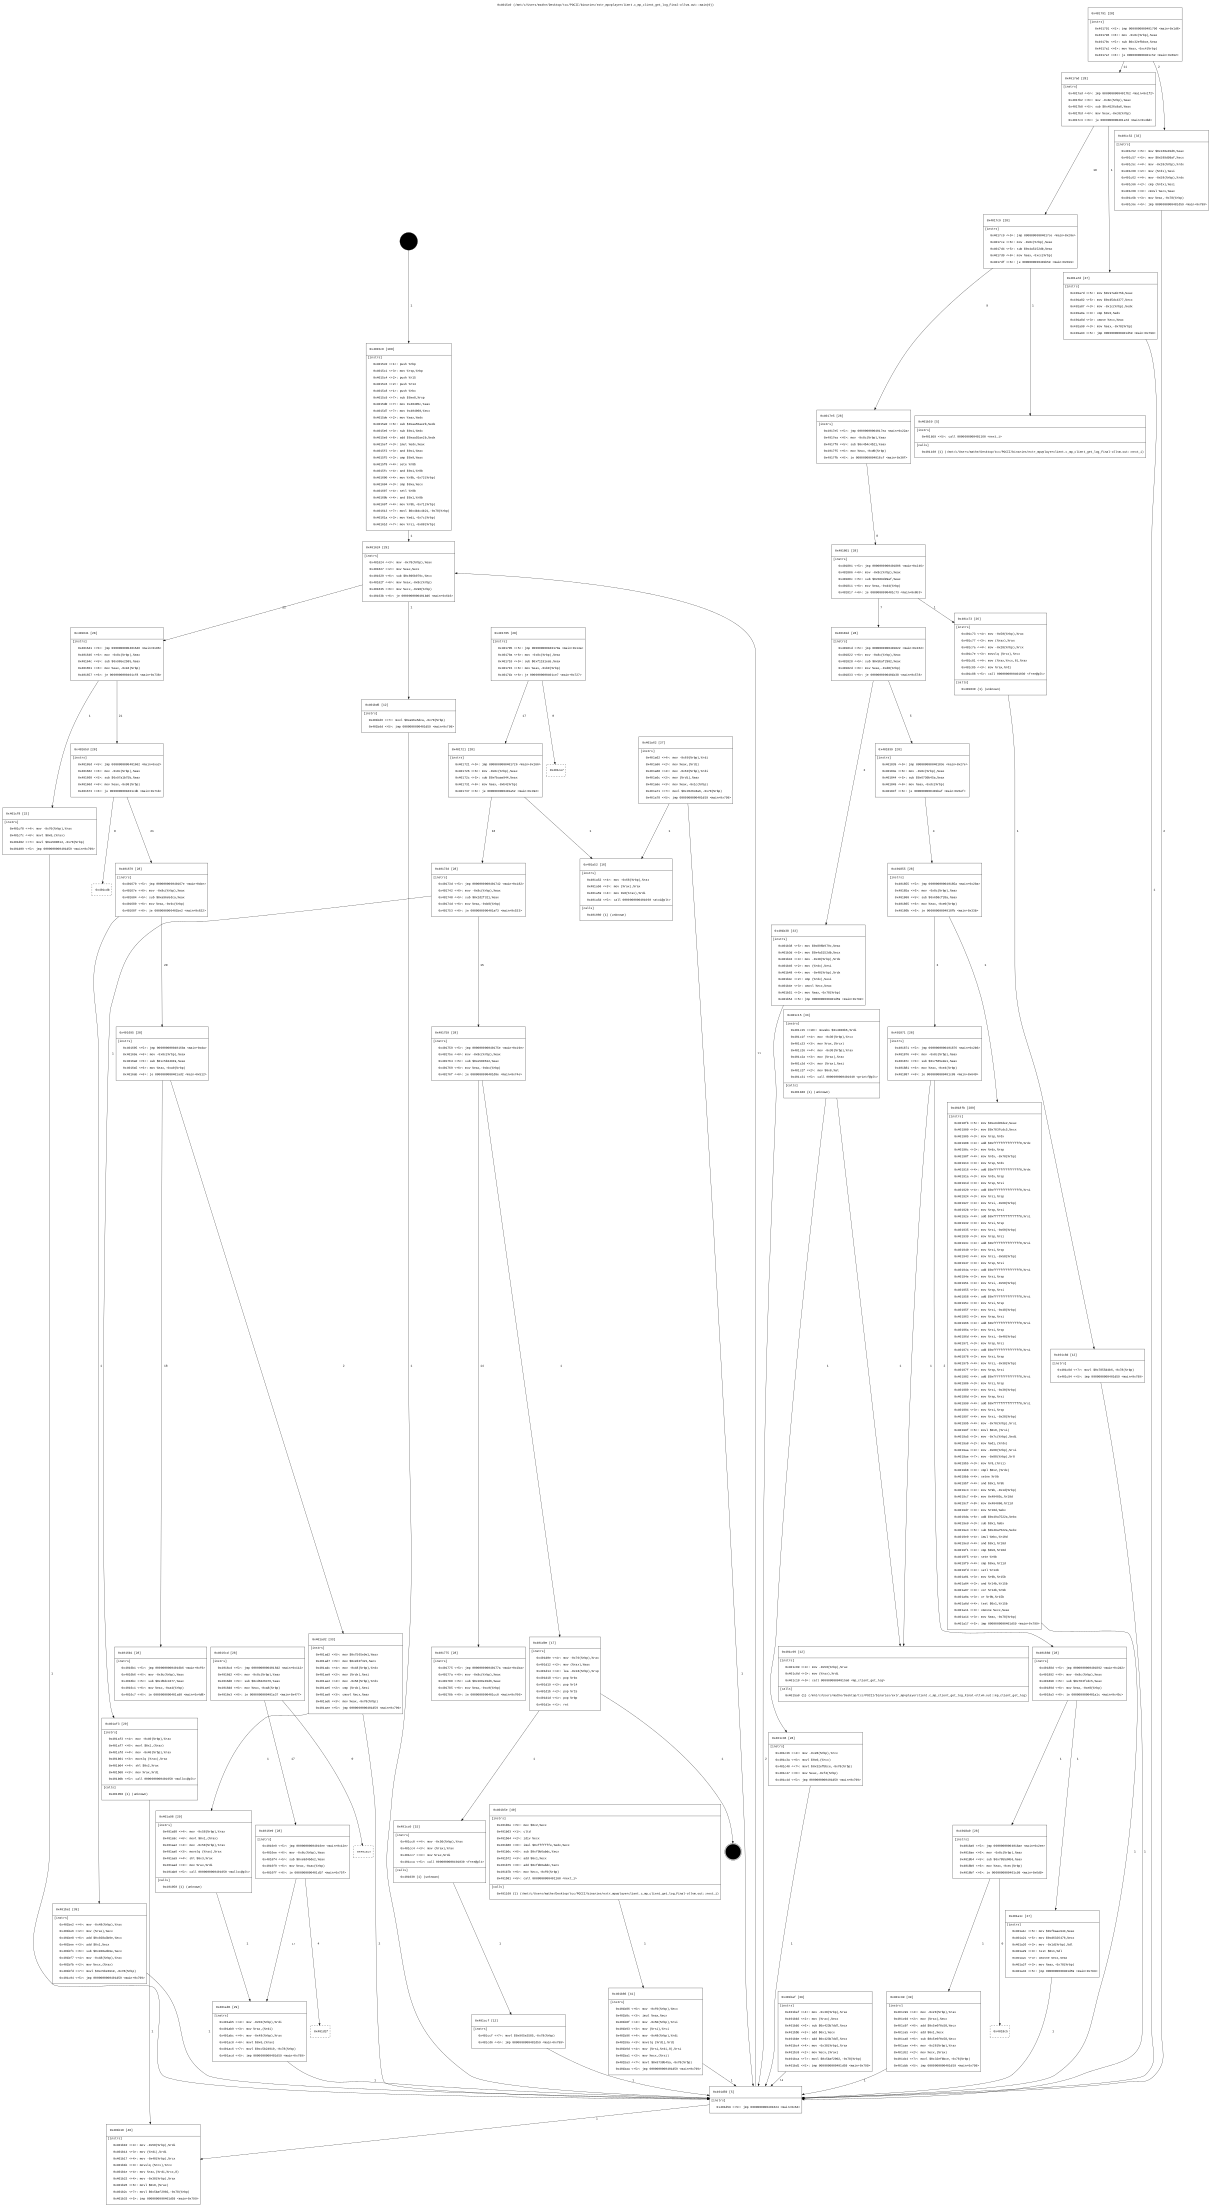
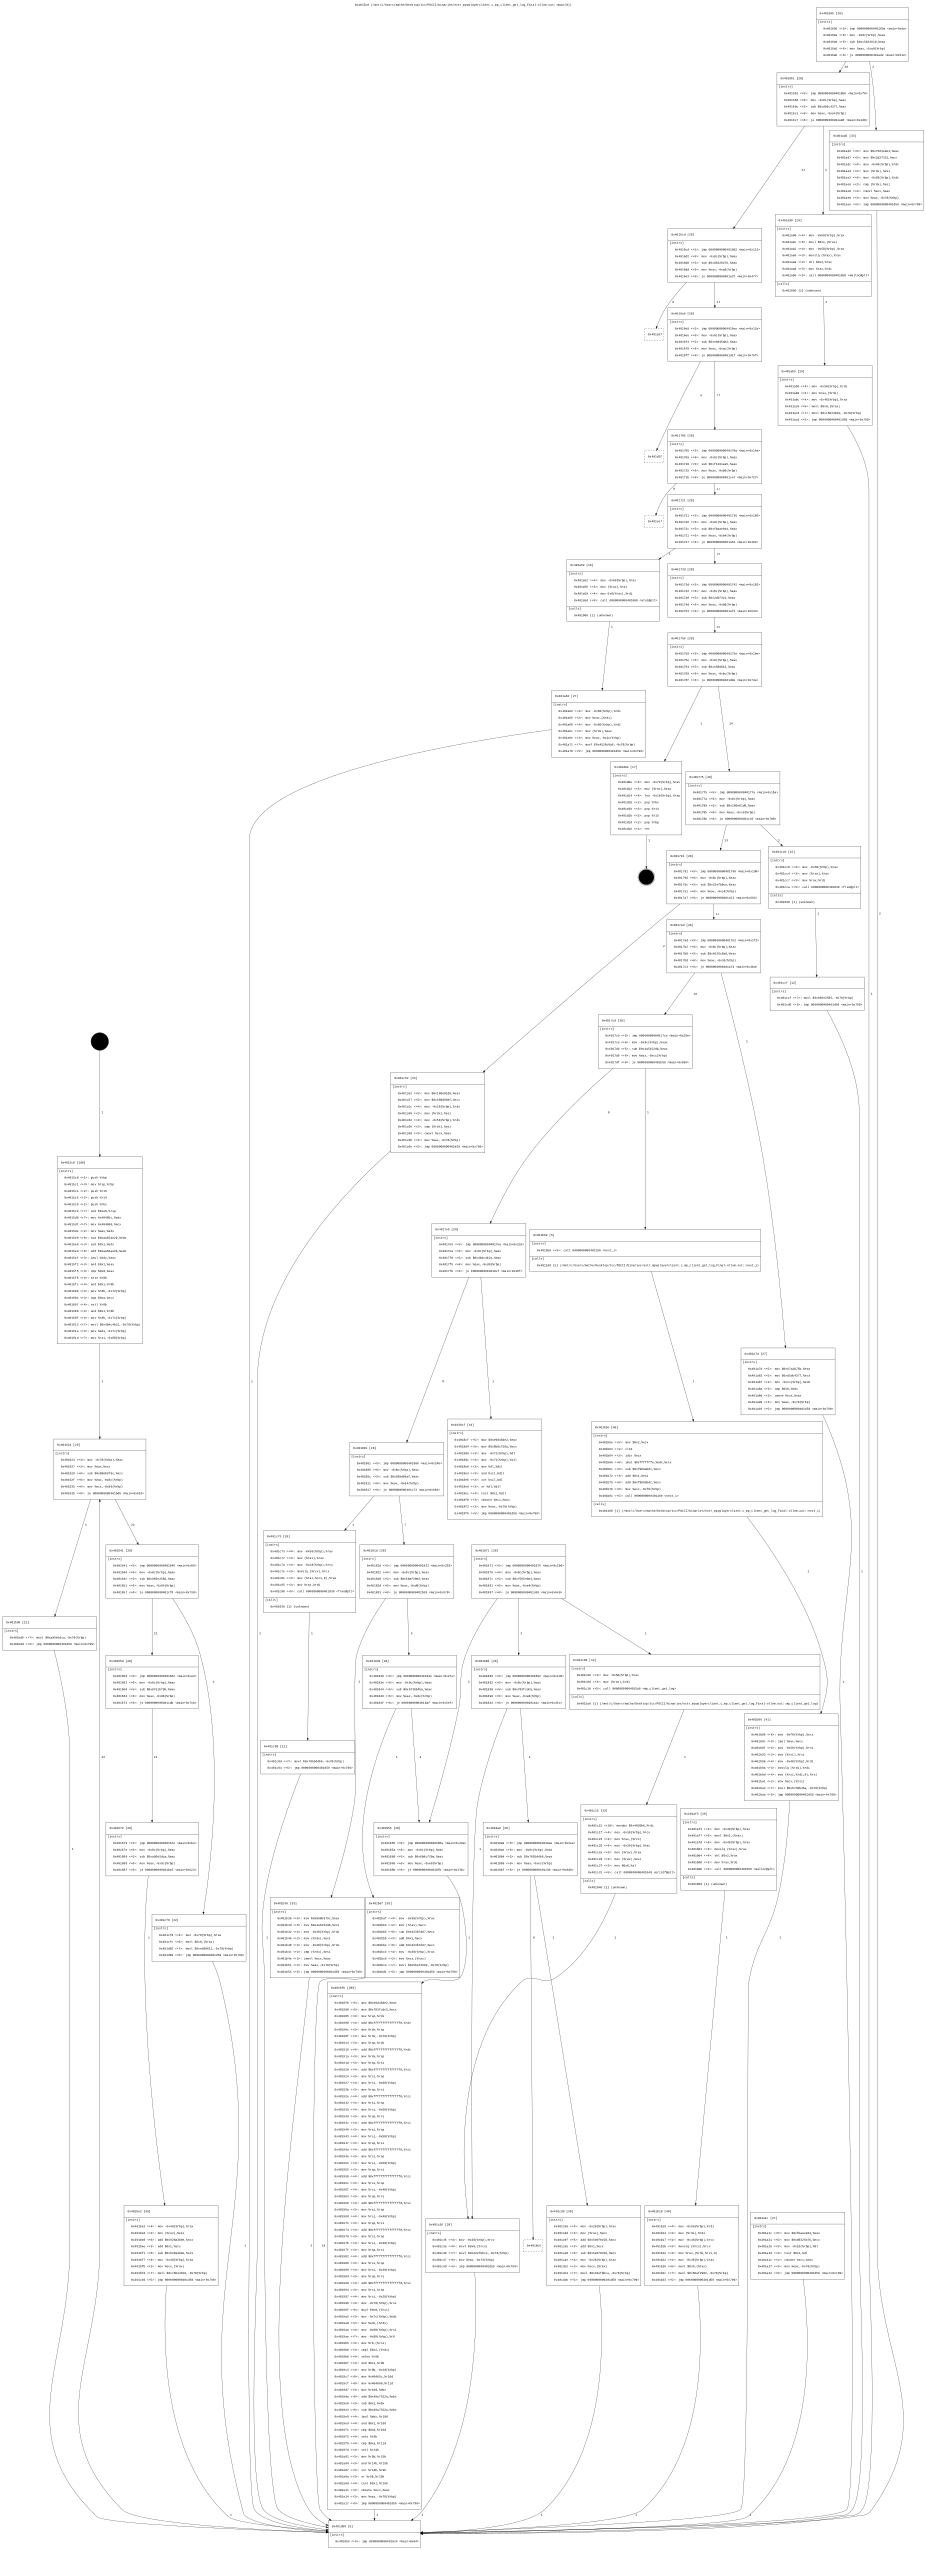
none -> (770, 177)
(656, 830) -> (606, 655)
none -> (724, 837)
(102, 890) -> none
(162, 971) -> none
(935, 971) -> (459, 1707)
(106, 1176) -> none
none -> (672, 1345)
(868, 1371) -> (666, 1756)
none -> (495, 1469)
(243, 1740) -> (823, 169)
(501, 1765) -> (771, 835)
none -> (366, 1800)
(1066, 1804) -> (472, 1960)
(282, 1939) -> (715, 395)
(456, 2132) -> (648, 2503)
